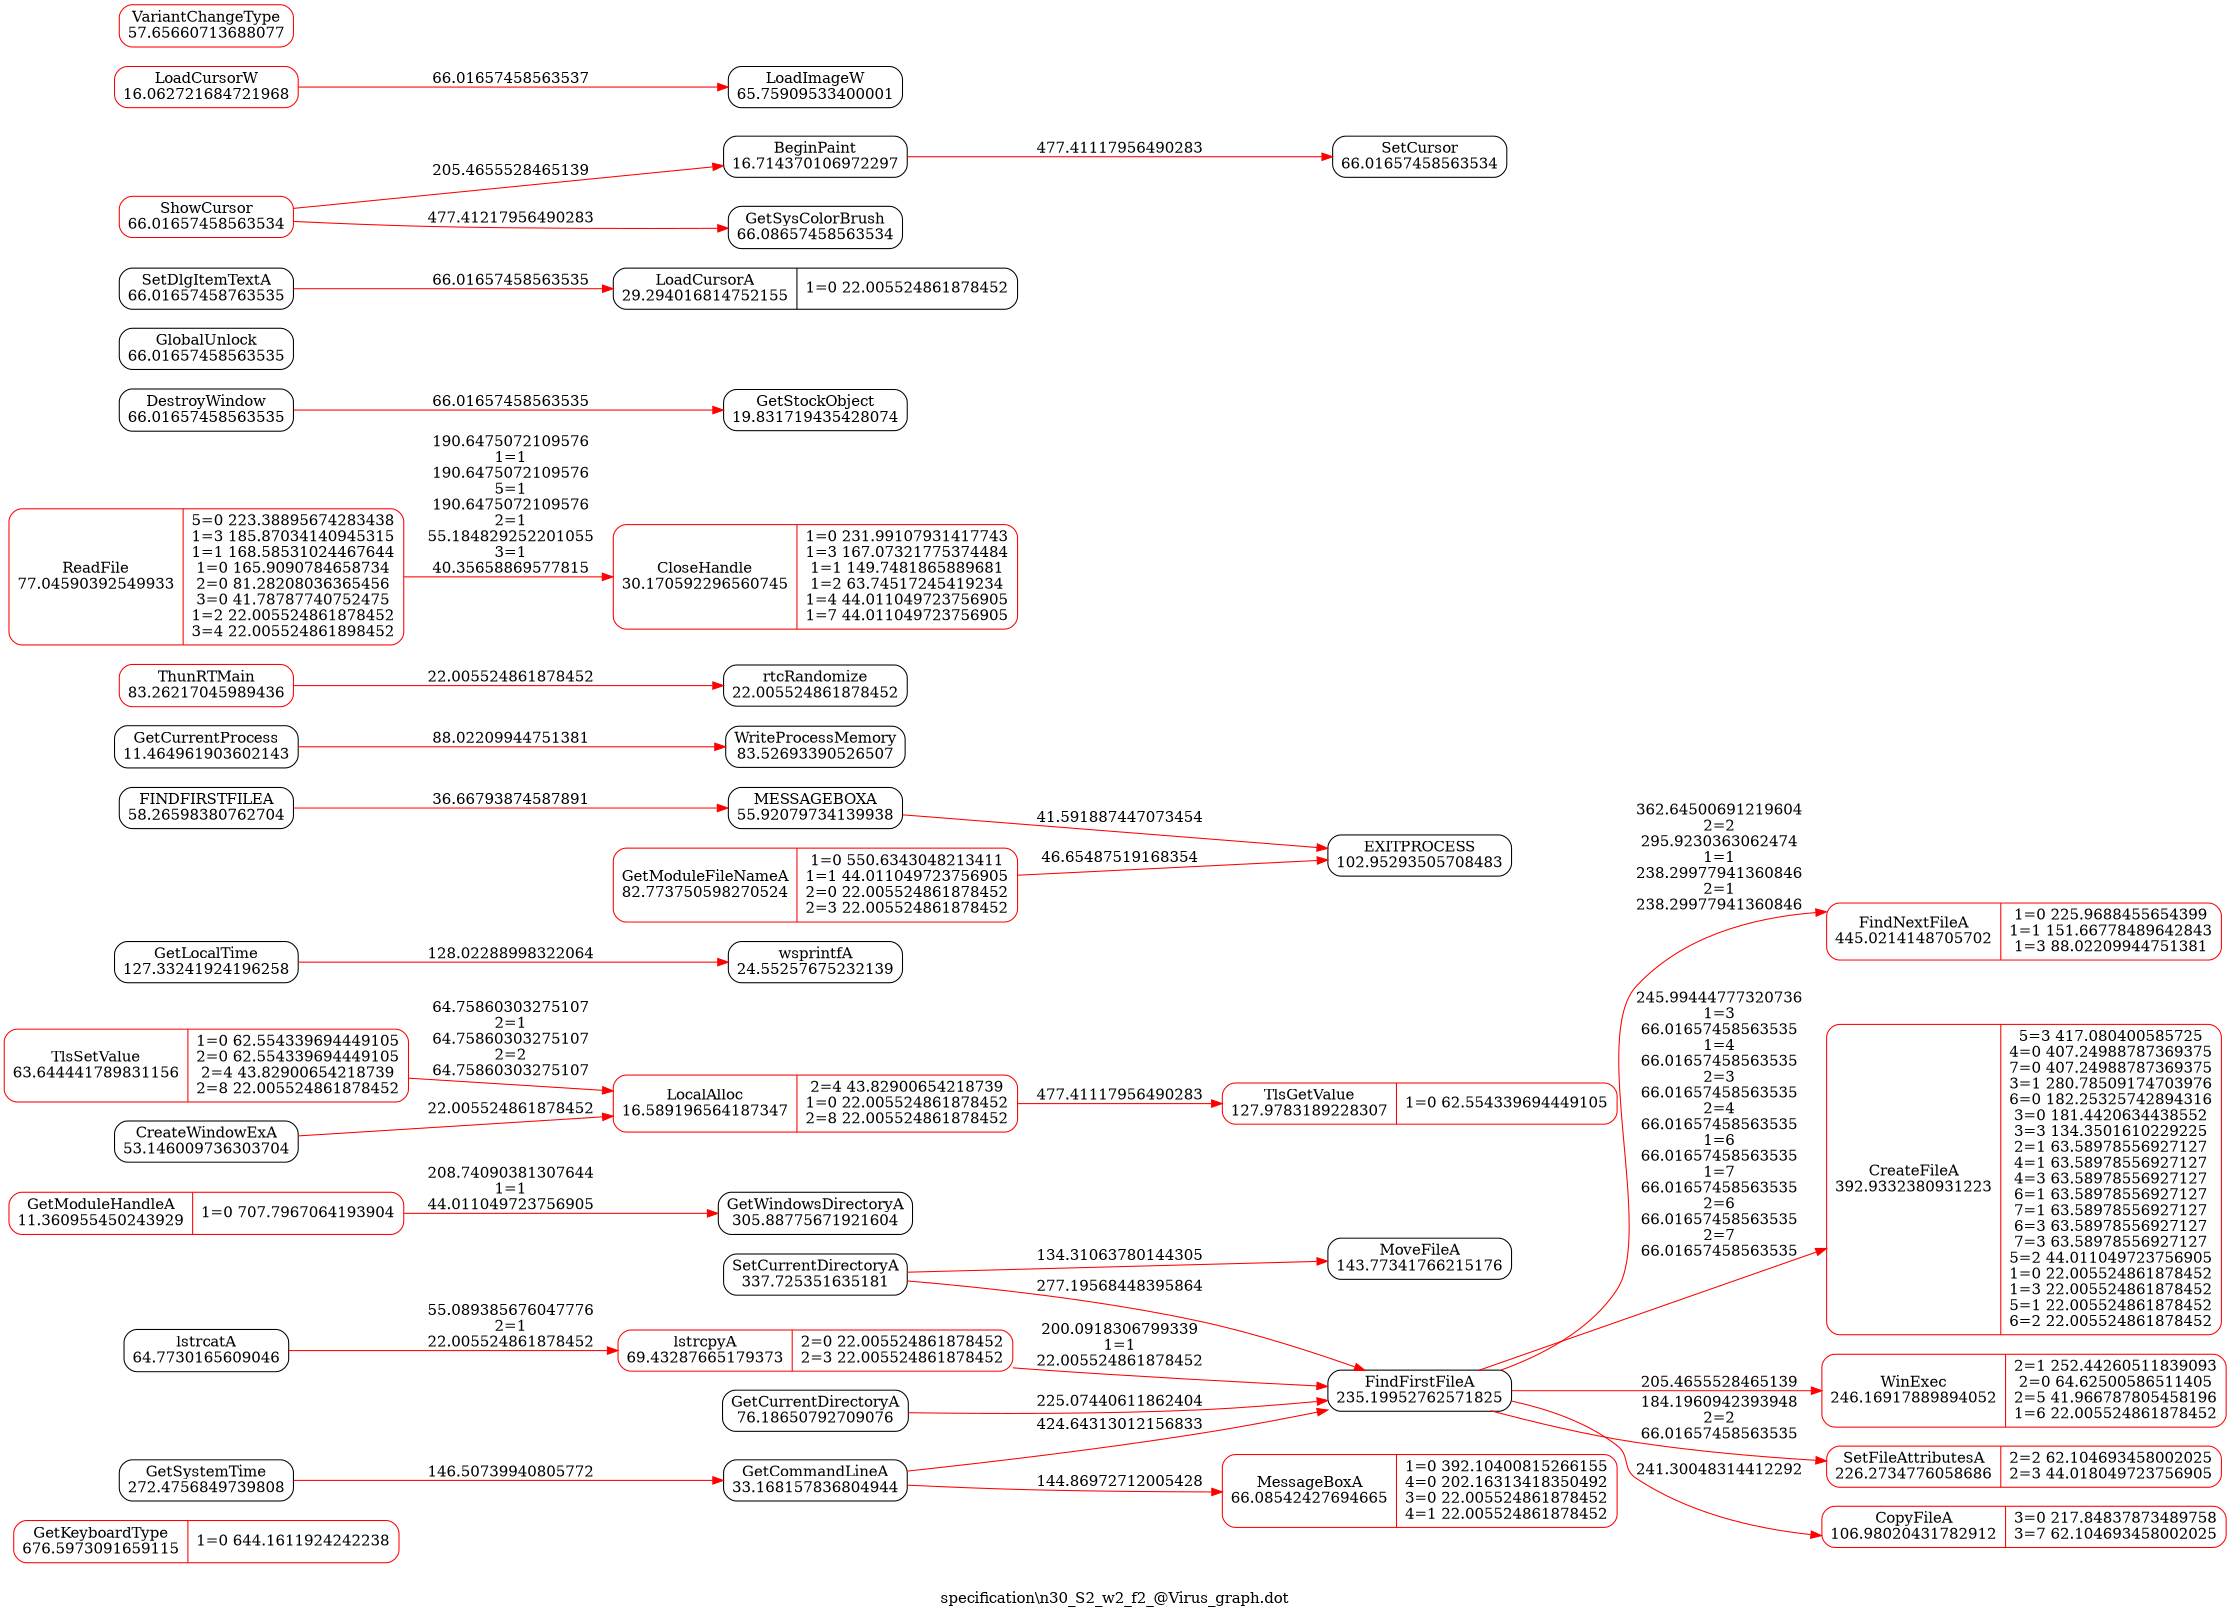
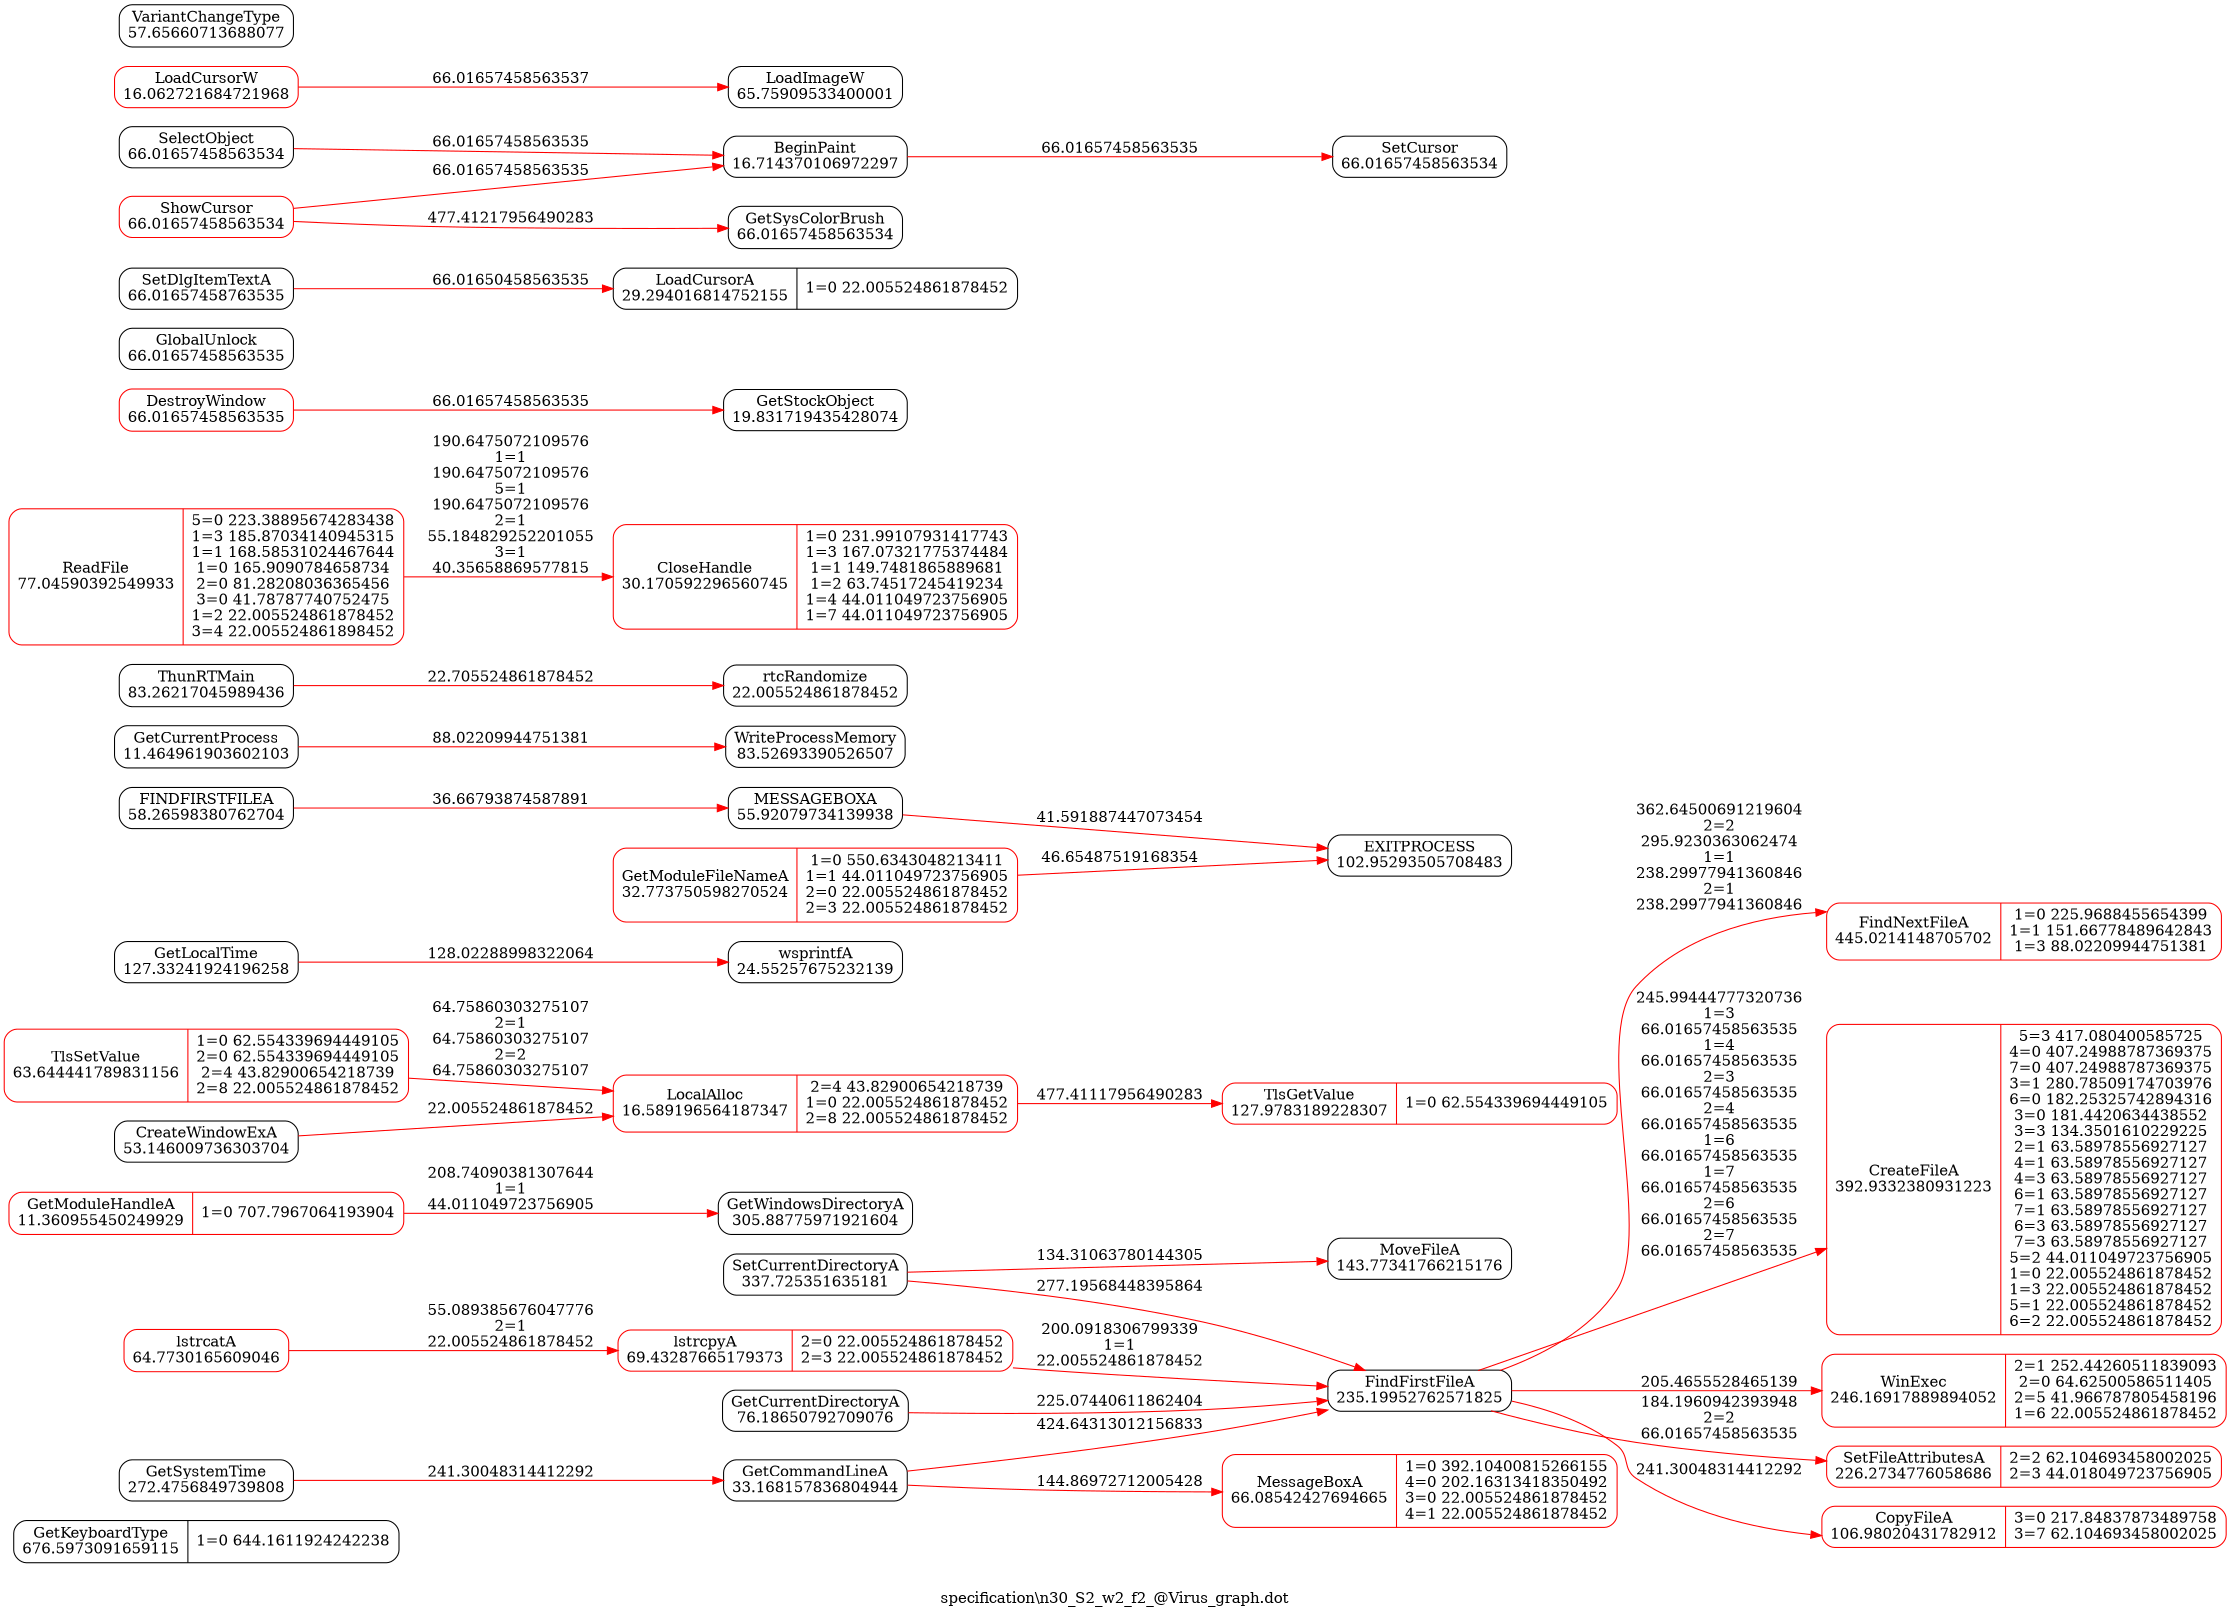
(206, 26) -> (206, 26)
none -> (206, 147)
(1120, 149) -> (1120, 149)
(511, 171) -> (511, 171)
(815, 235) -> (815, 235)
(511, 281) -> (511, 281)
(206, 410) -> (206, 410)
(511, 678) -> (511, 678)
(206, 686) -> (206, 686)
(206, 754) -> (206, 754)
(705, 892) -> (705, 892)
(101, 1221) -> (101, 1221)
(815, 1221) -> (815, 1221)
(206, 1351) -> (206, 1351)
(511, 1472) -> (511, 1472)
(206, 1542) -> (206, 1542)
